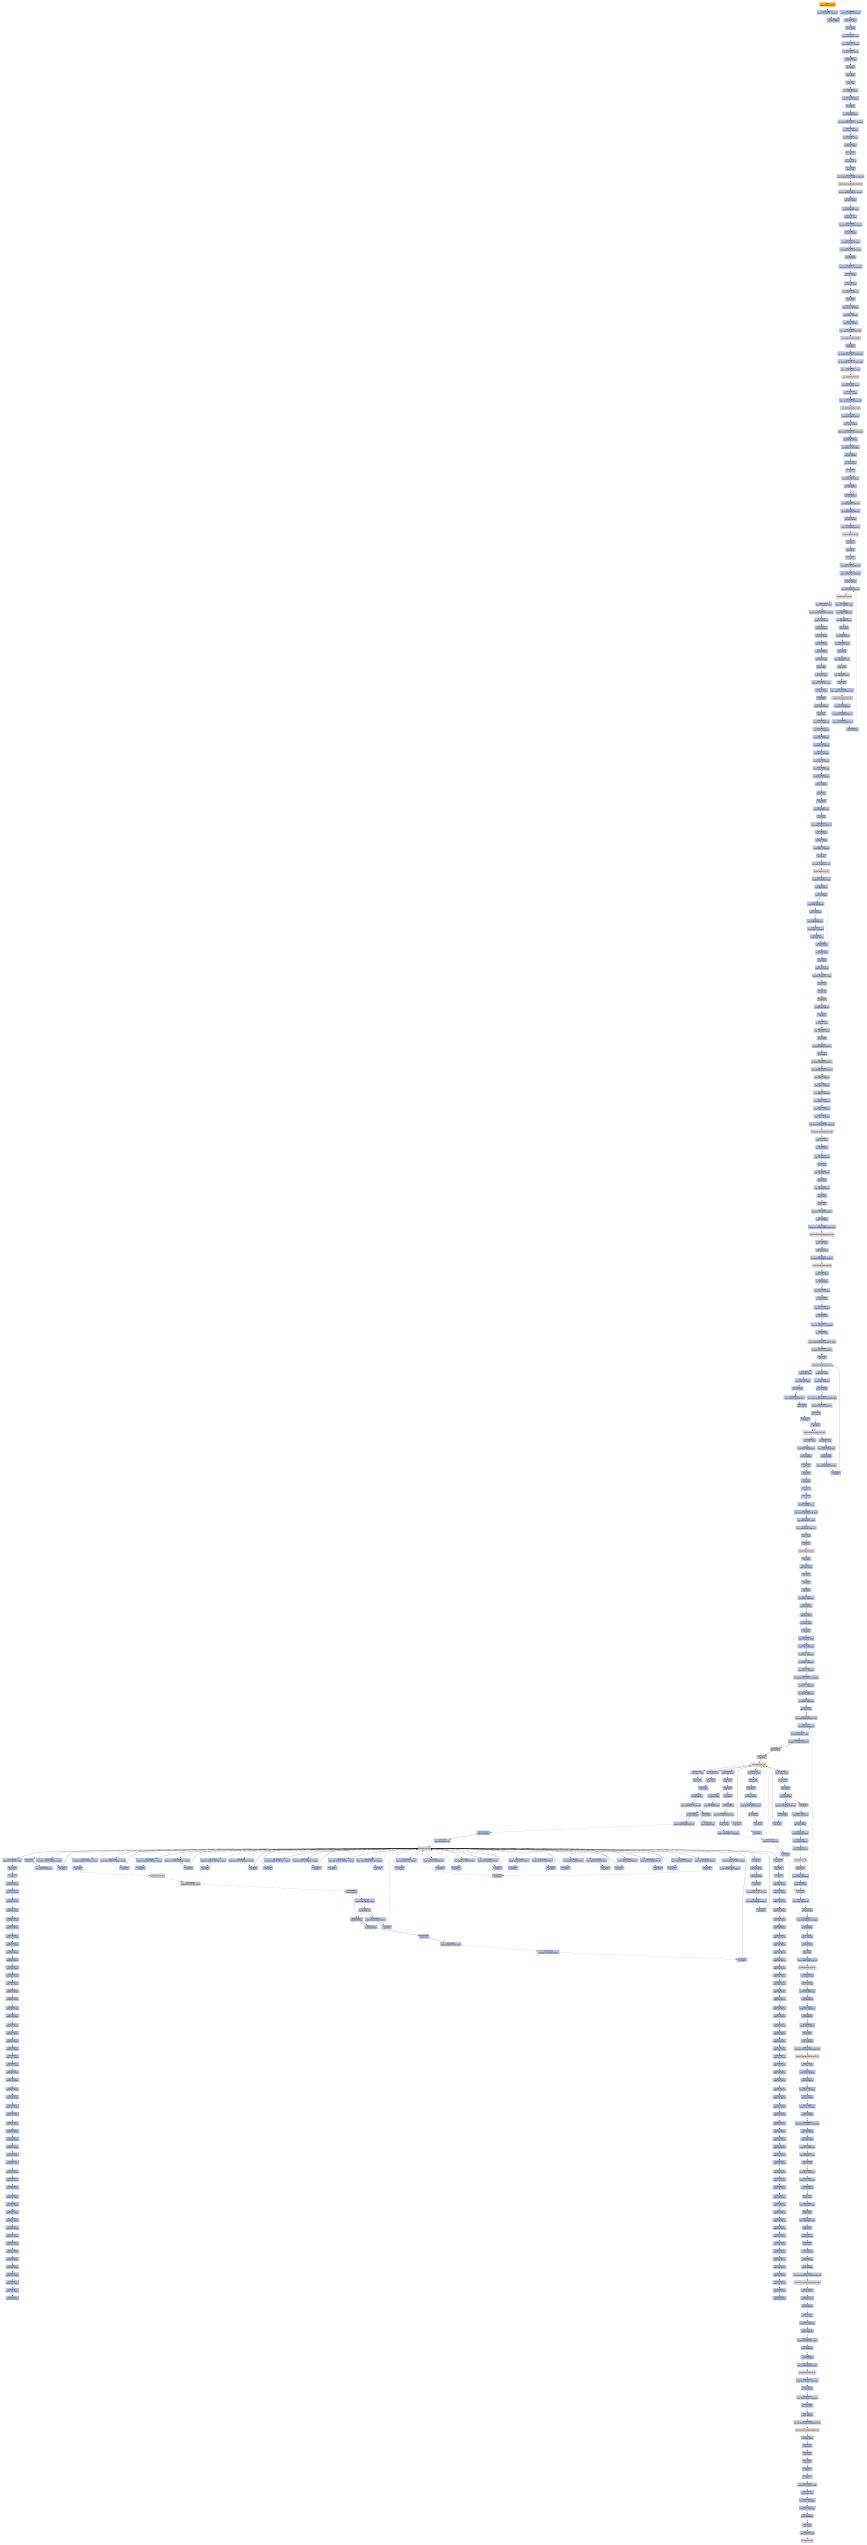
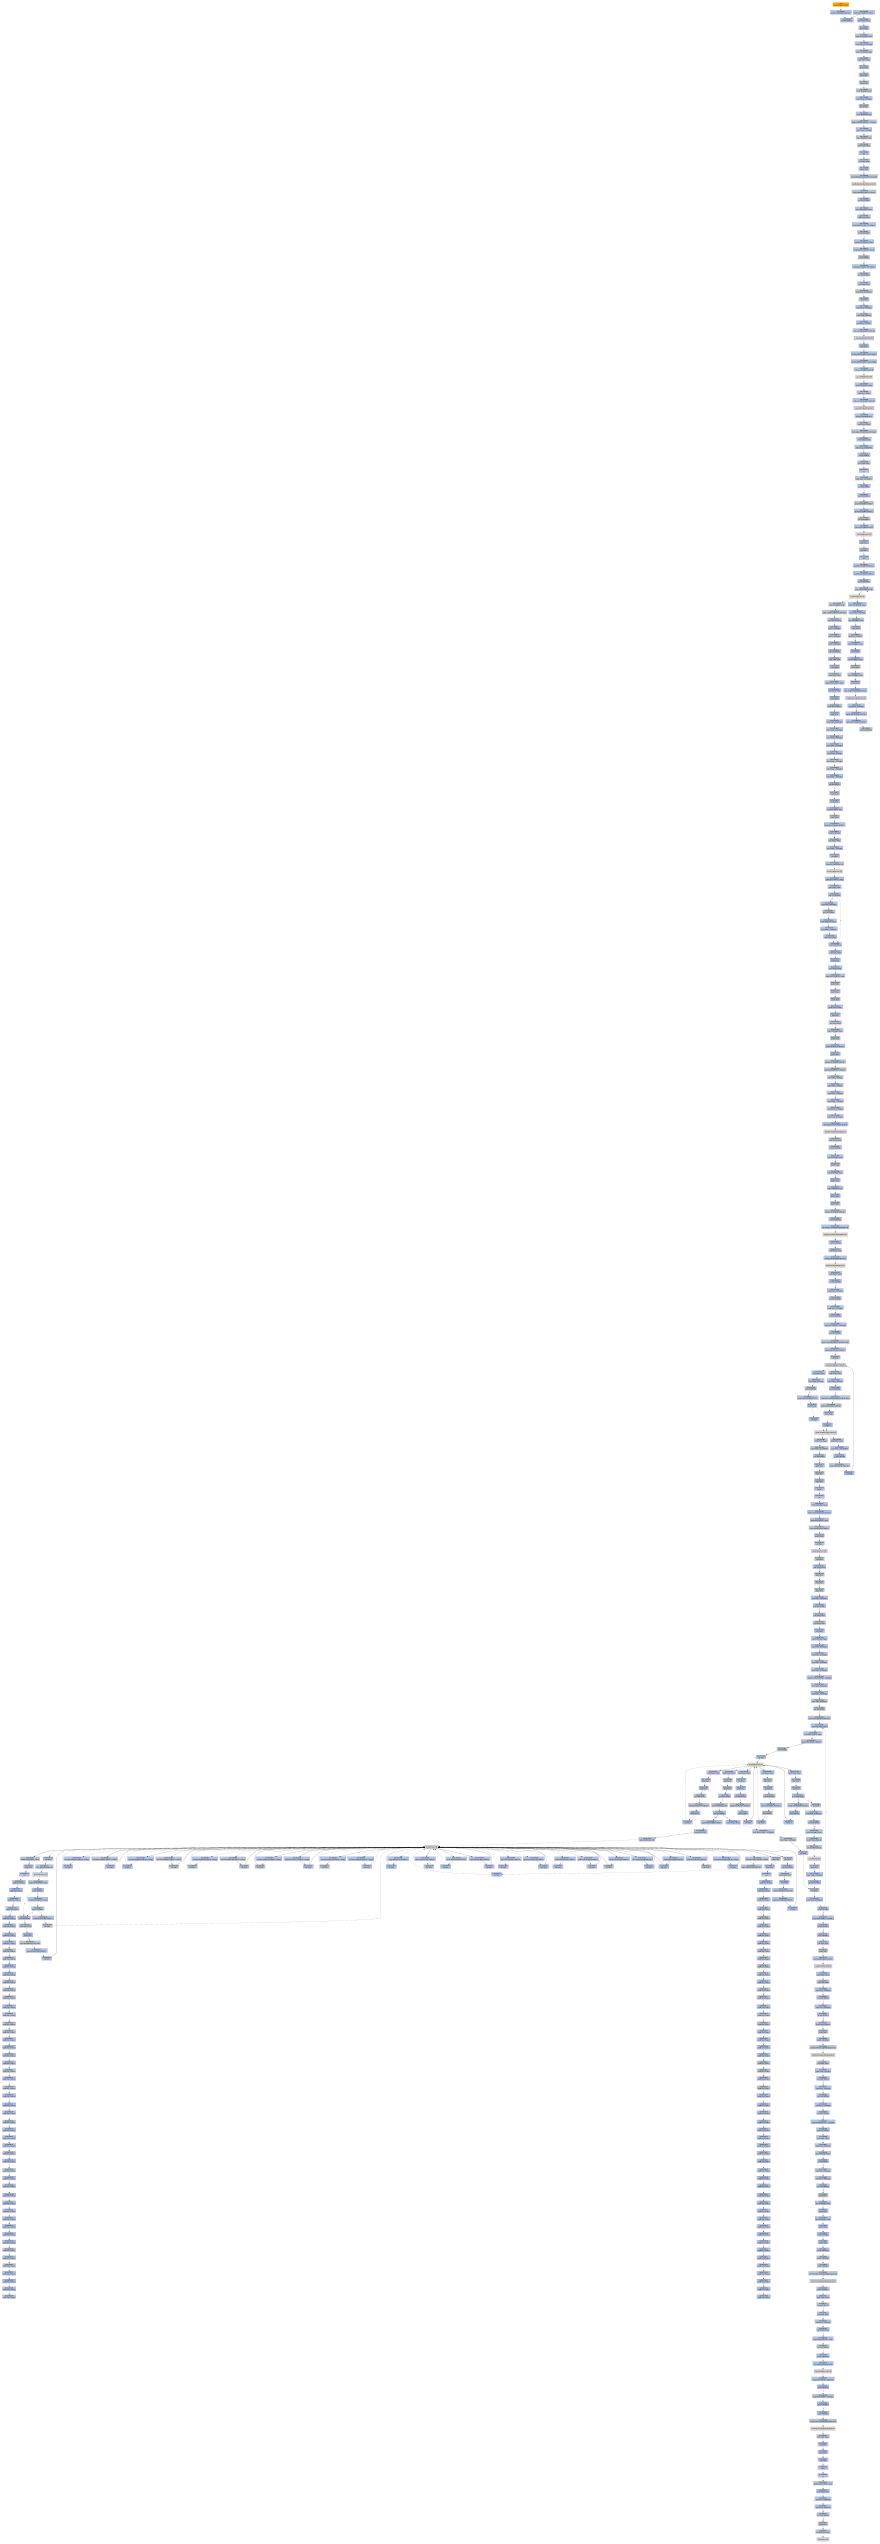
(728, 1791) -> (705, 1784)
